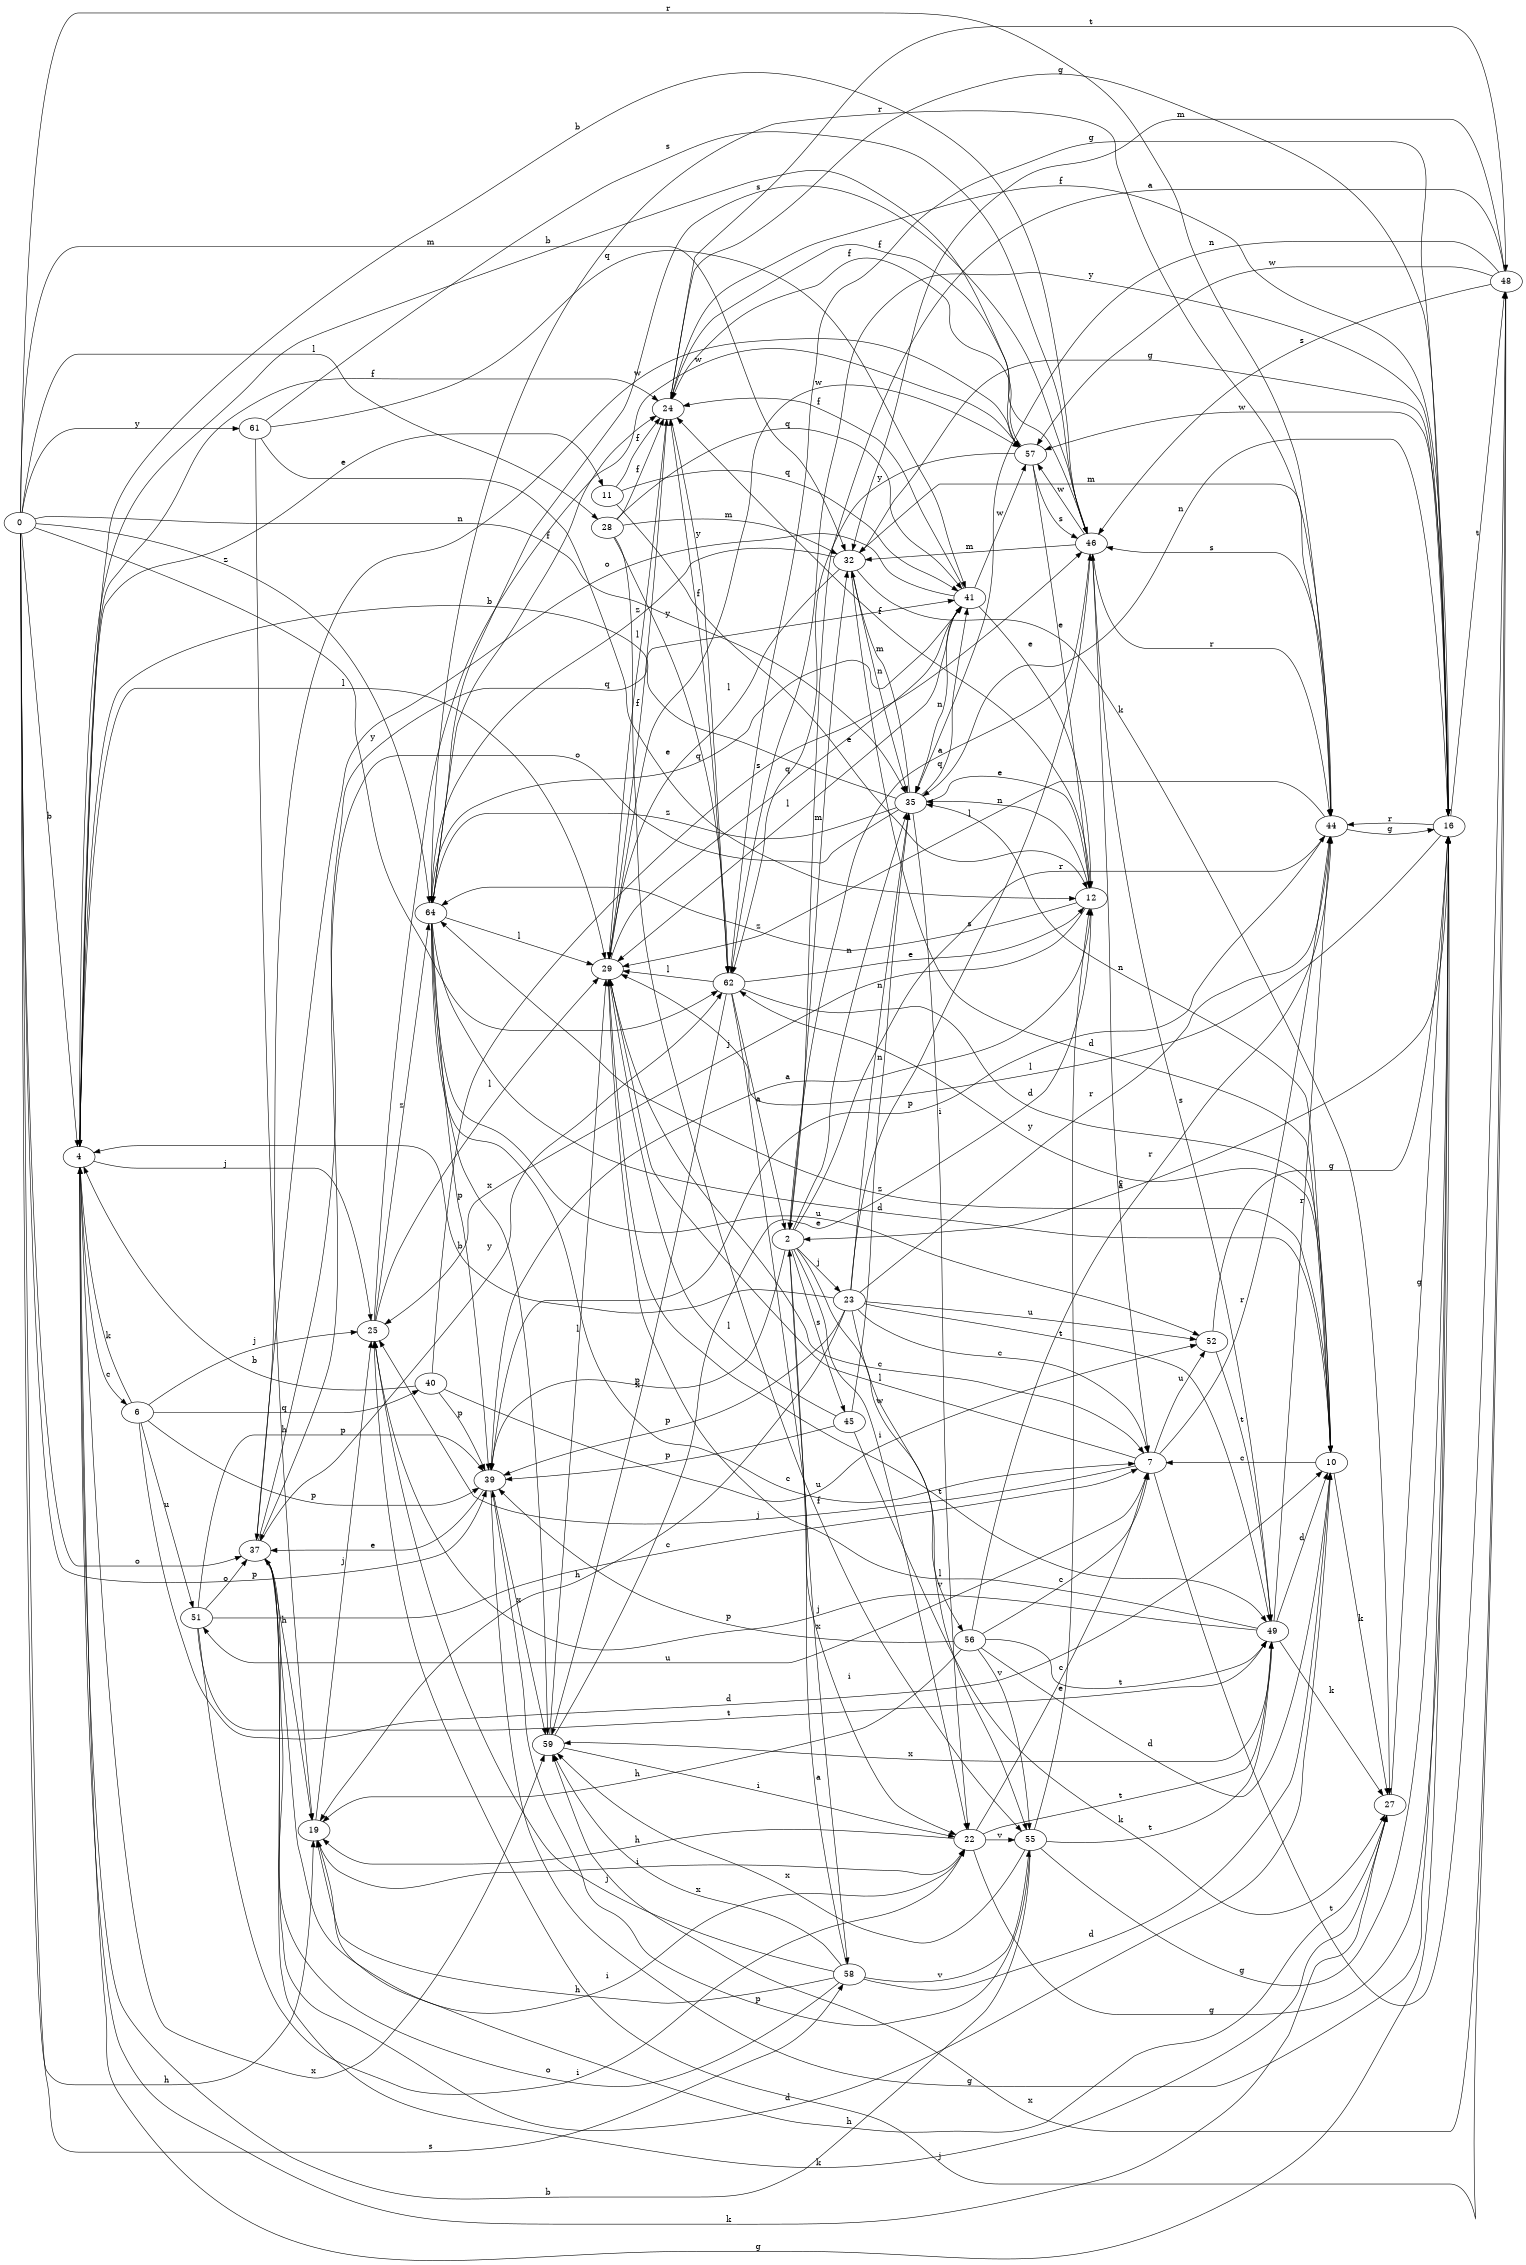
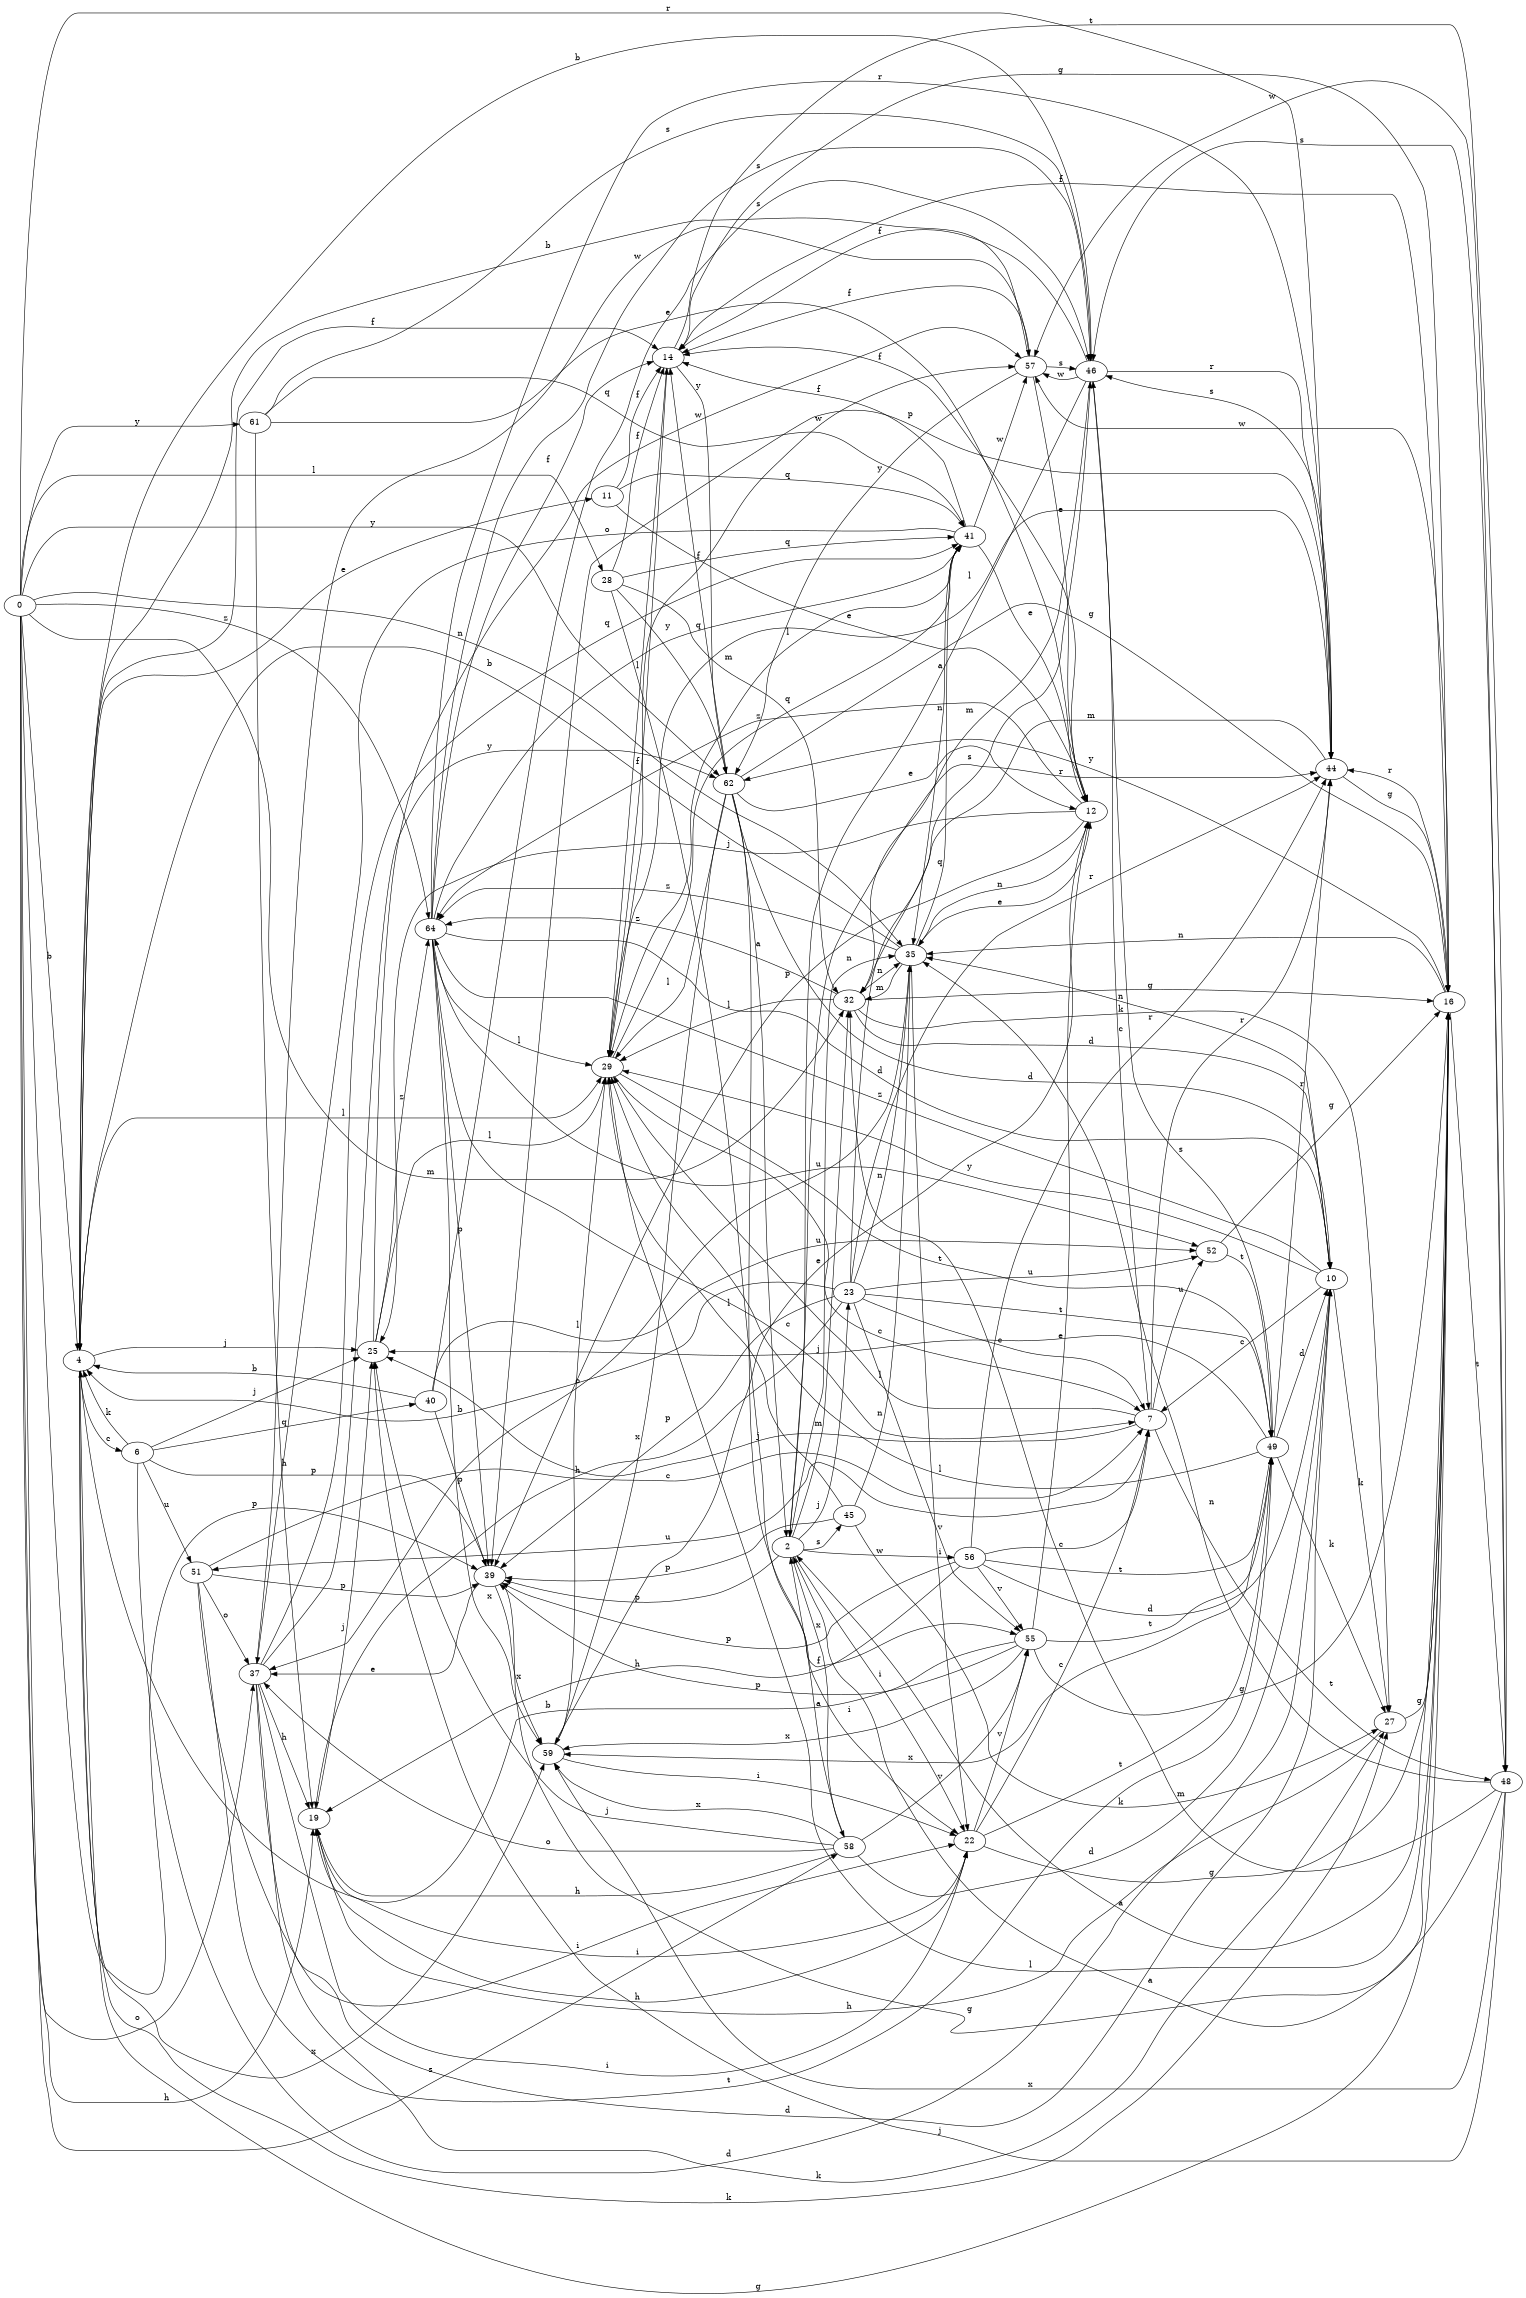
(668, 409) -> (668, 358)
(788, 1077) -> (788, 974)
(1137, 1180) -> (973, 1177)
